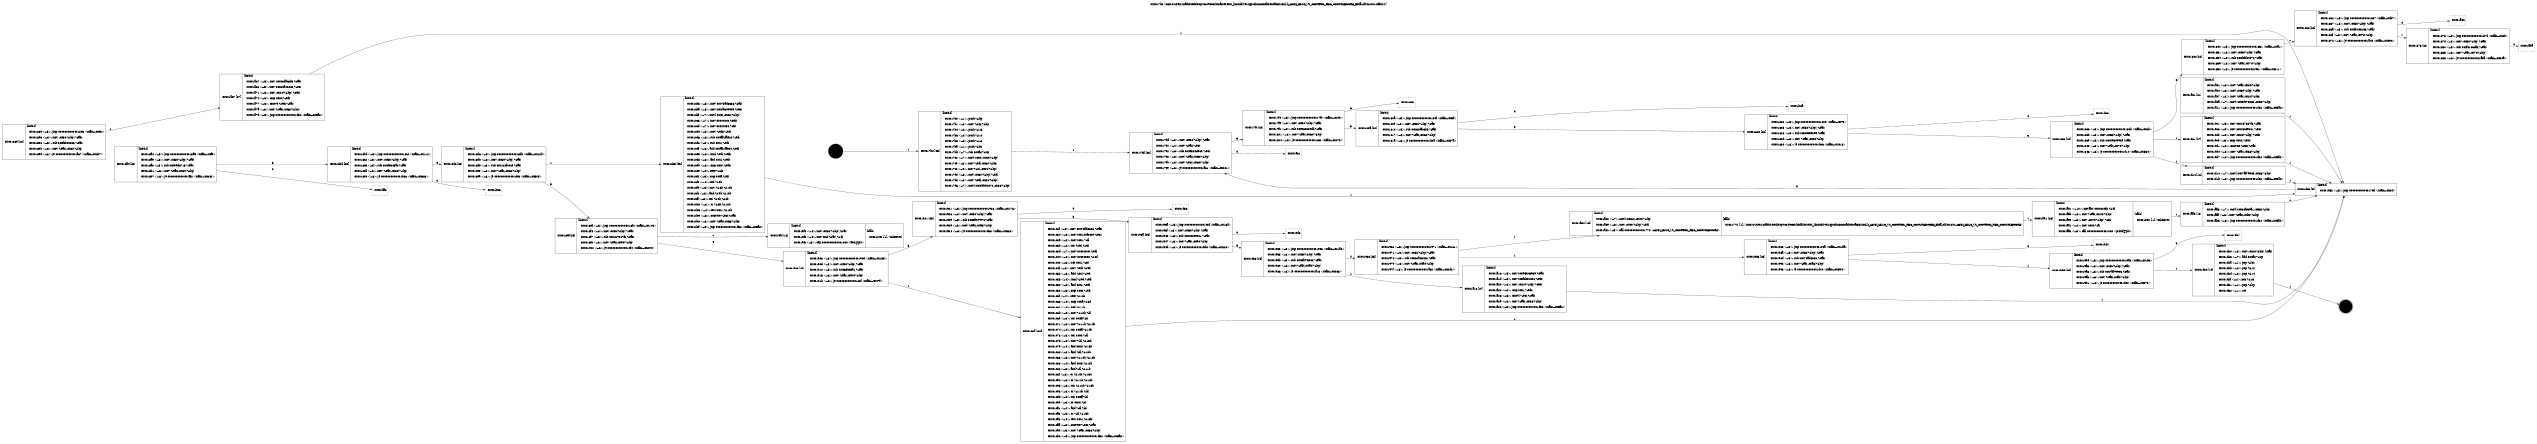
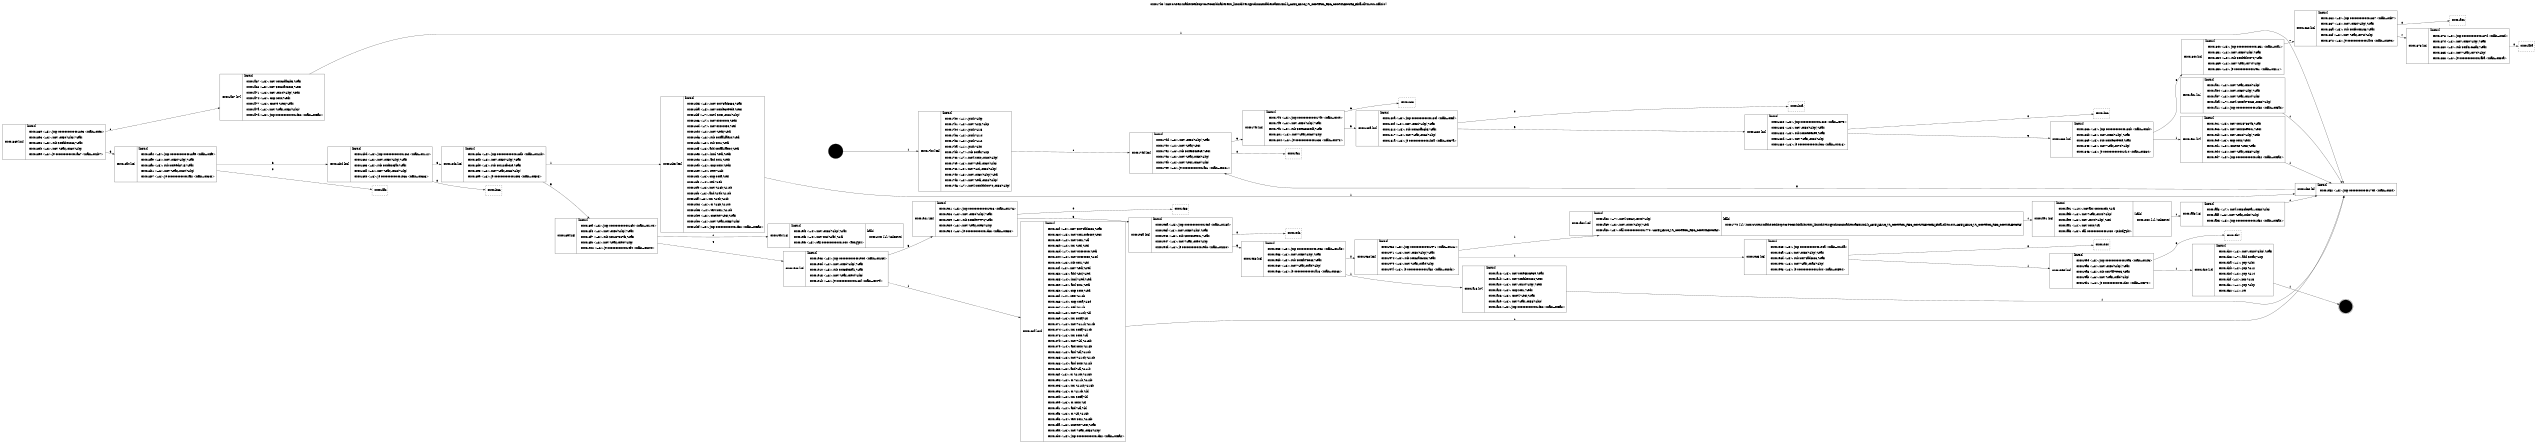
none -> (109, 153)
(2233, 175) -> none
